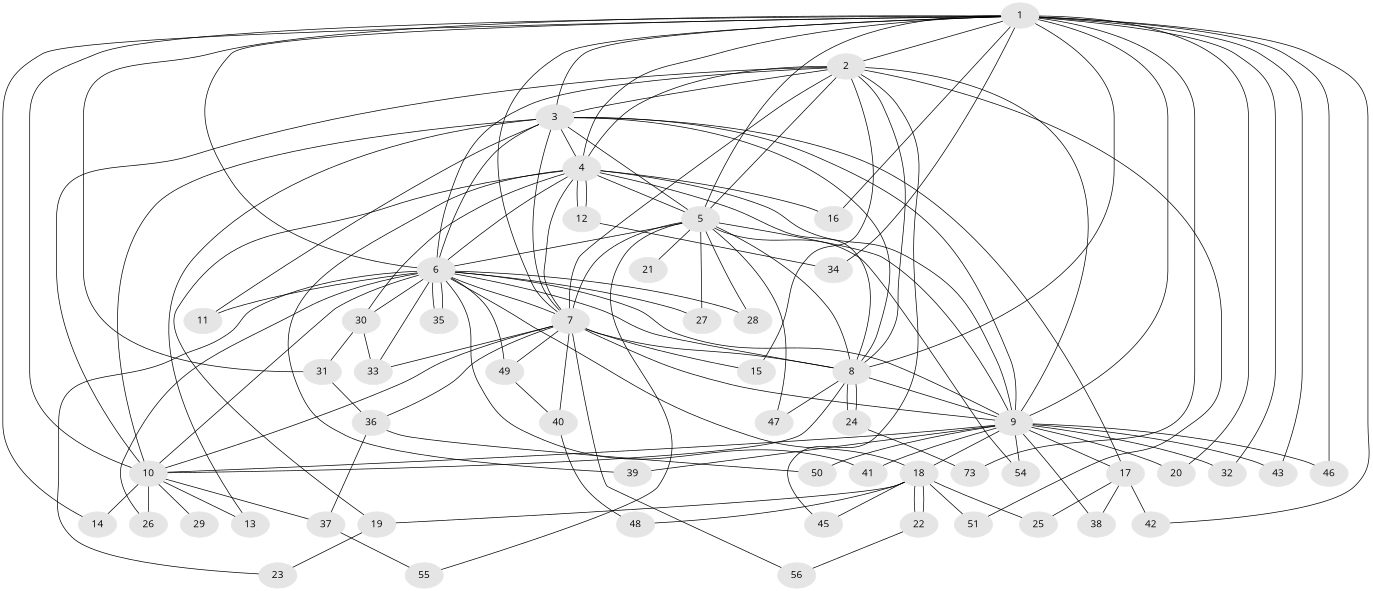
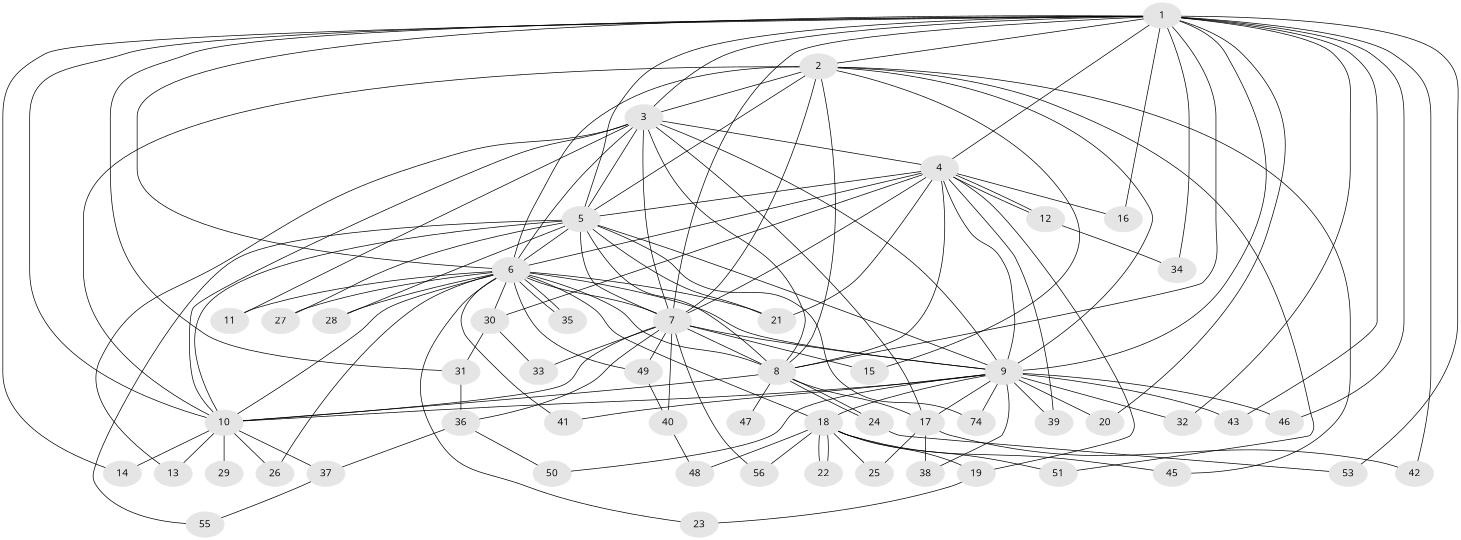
(695, 82) -> (874, 260)
(778, 308) -> (312, 258)
(405, 321) -> (647, 287)
(933, 397) -> (852, 397)
(970, 474) -> (1348, 474)
(1021, 474) -> (976, 423)
(858, 550) -> (791, 448)
